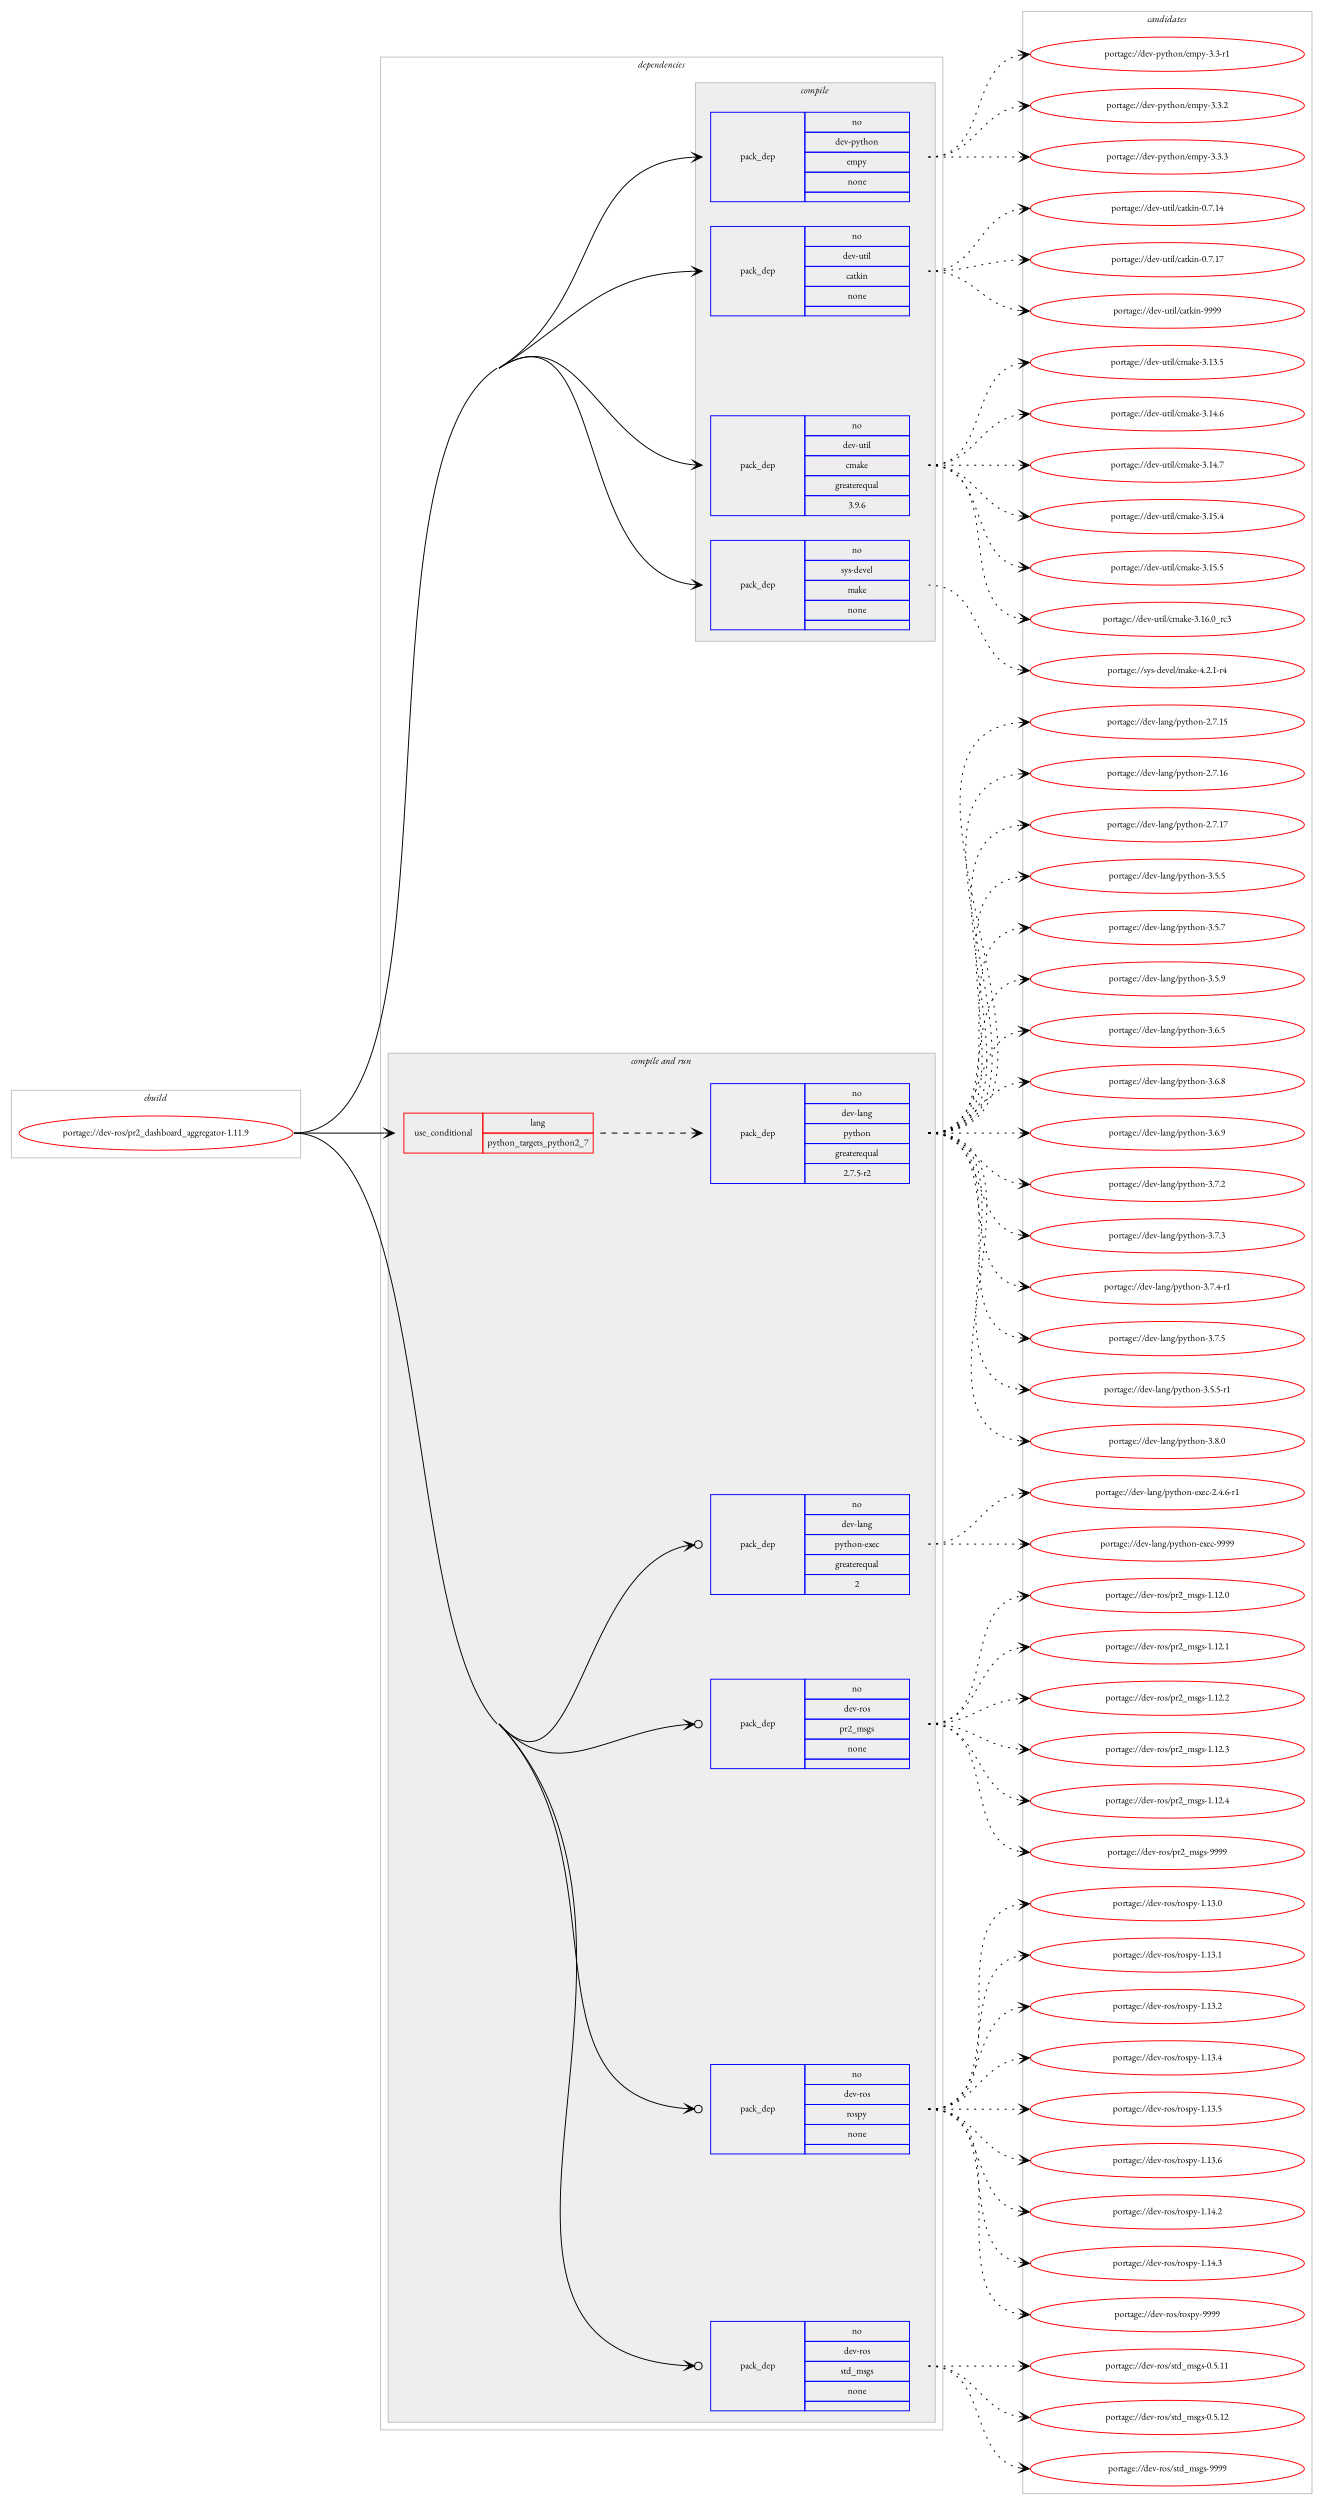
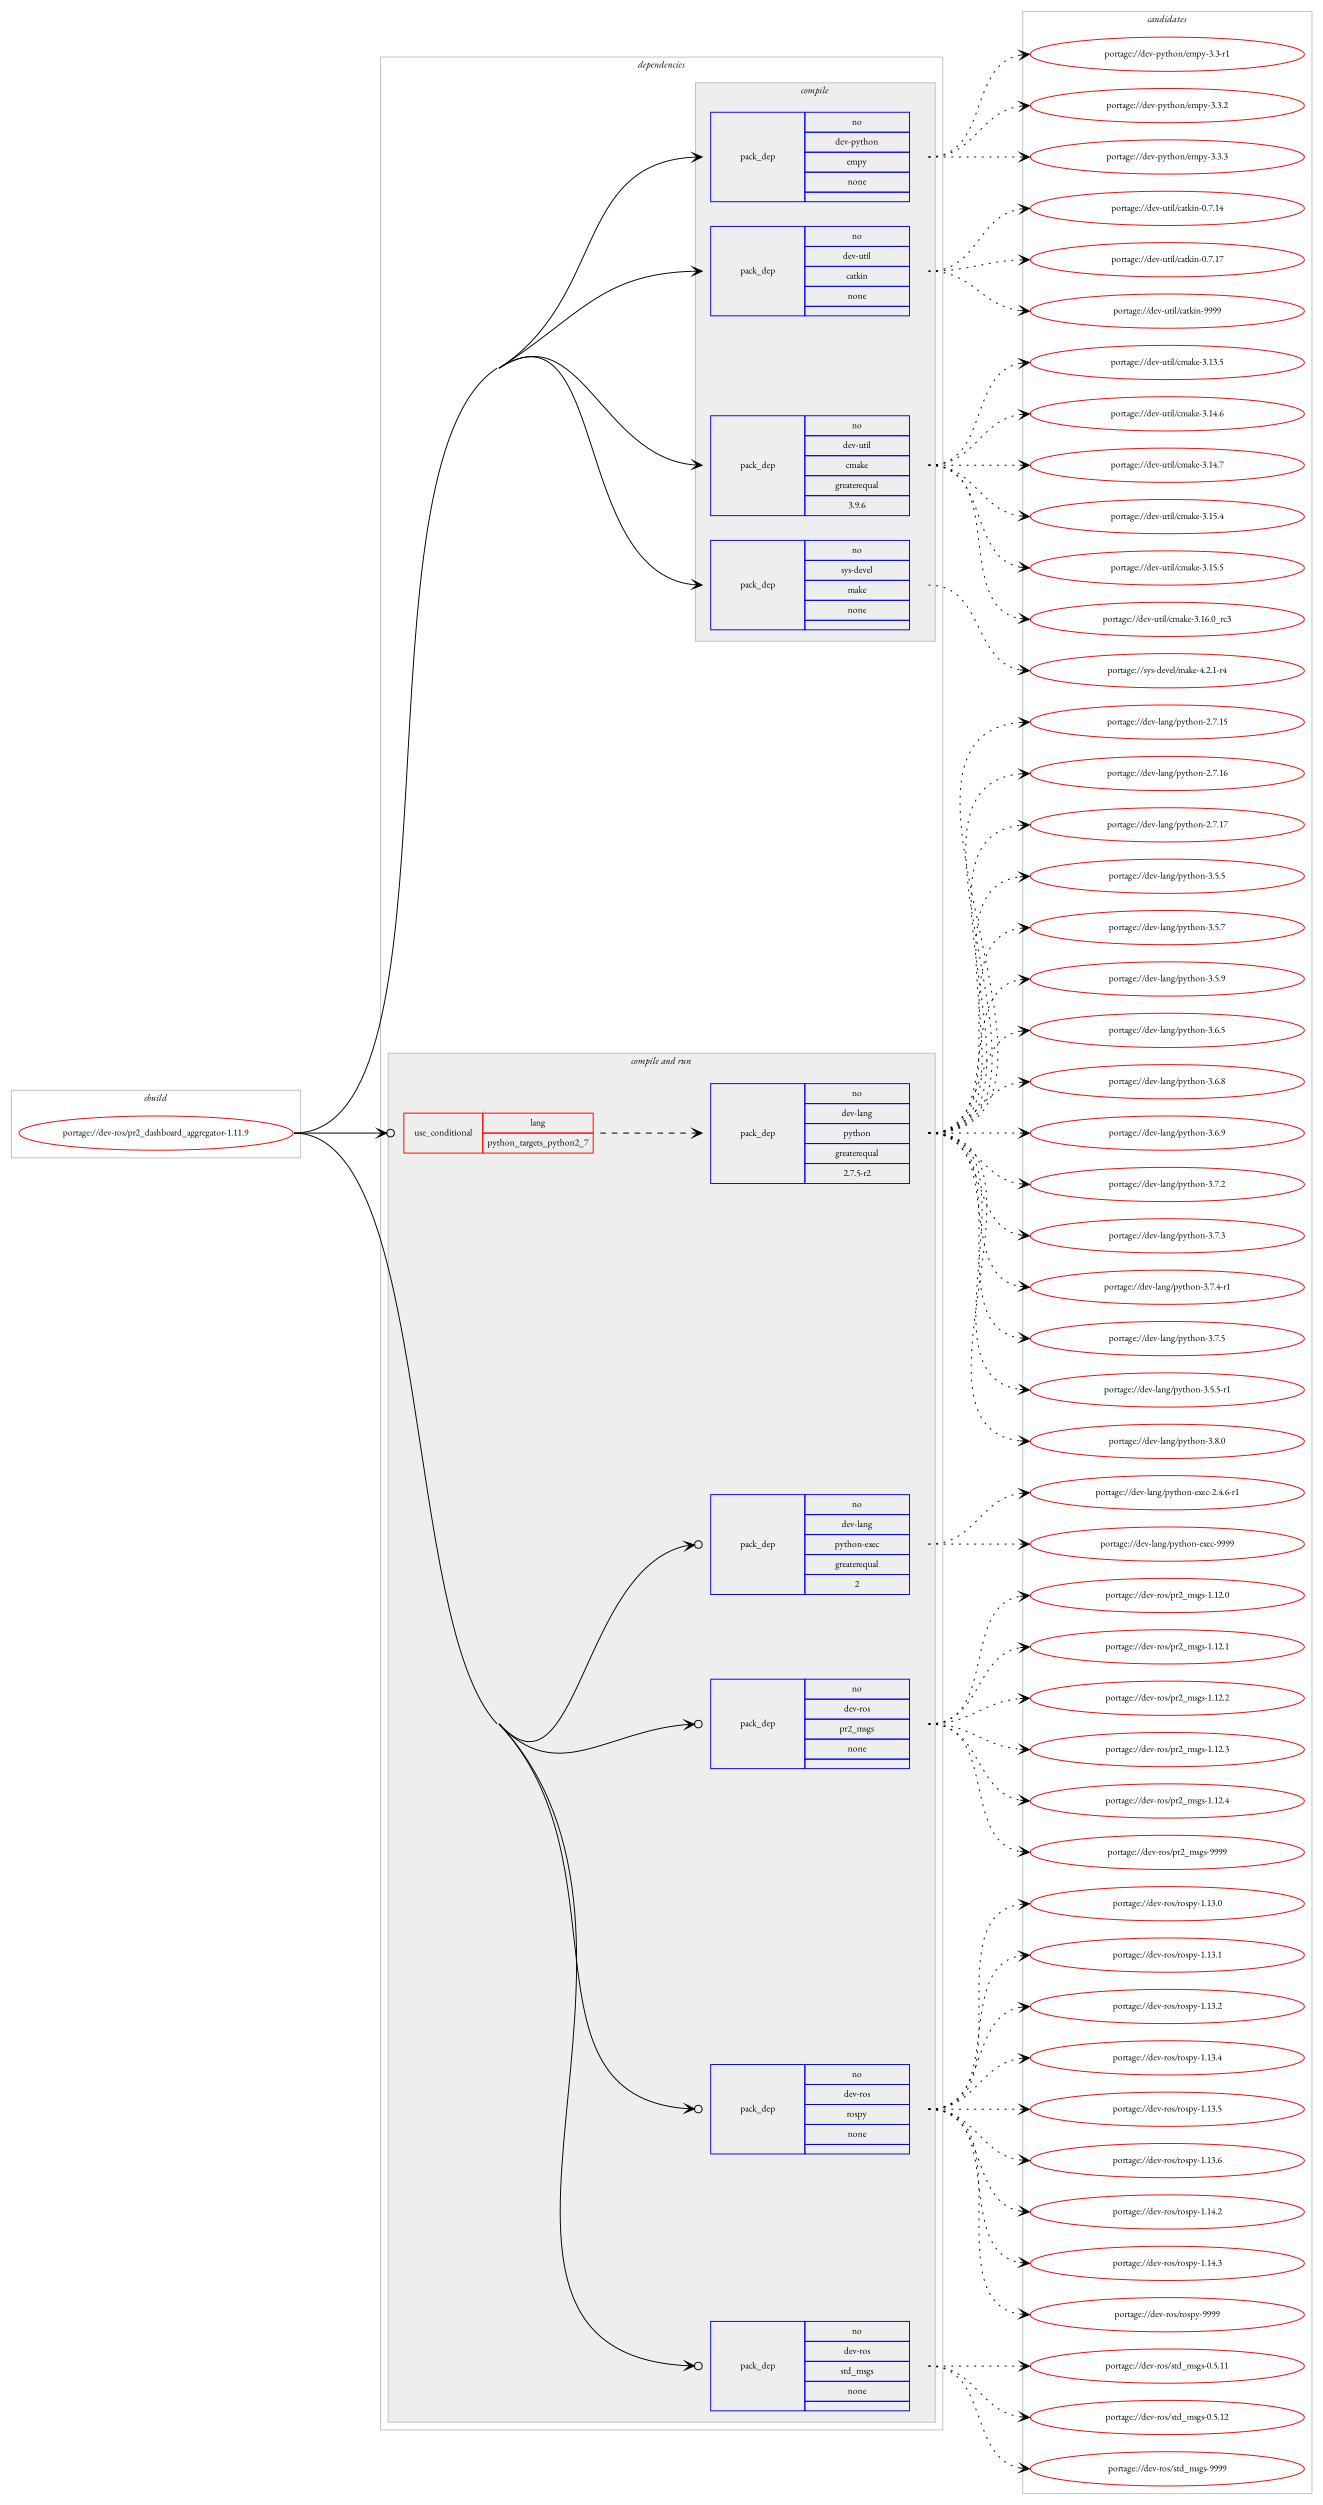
(339, 1133) -> (335, 1133)
